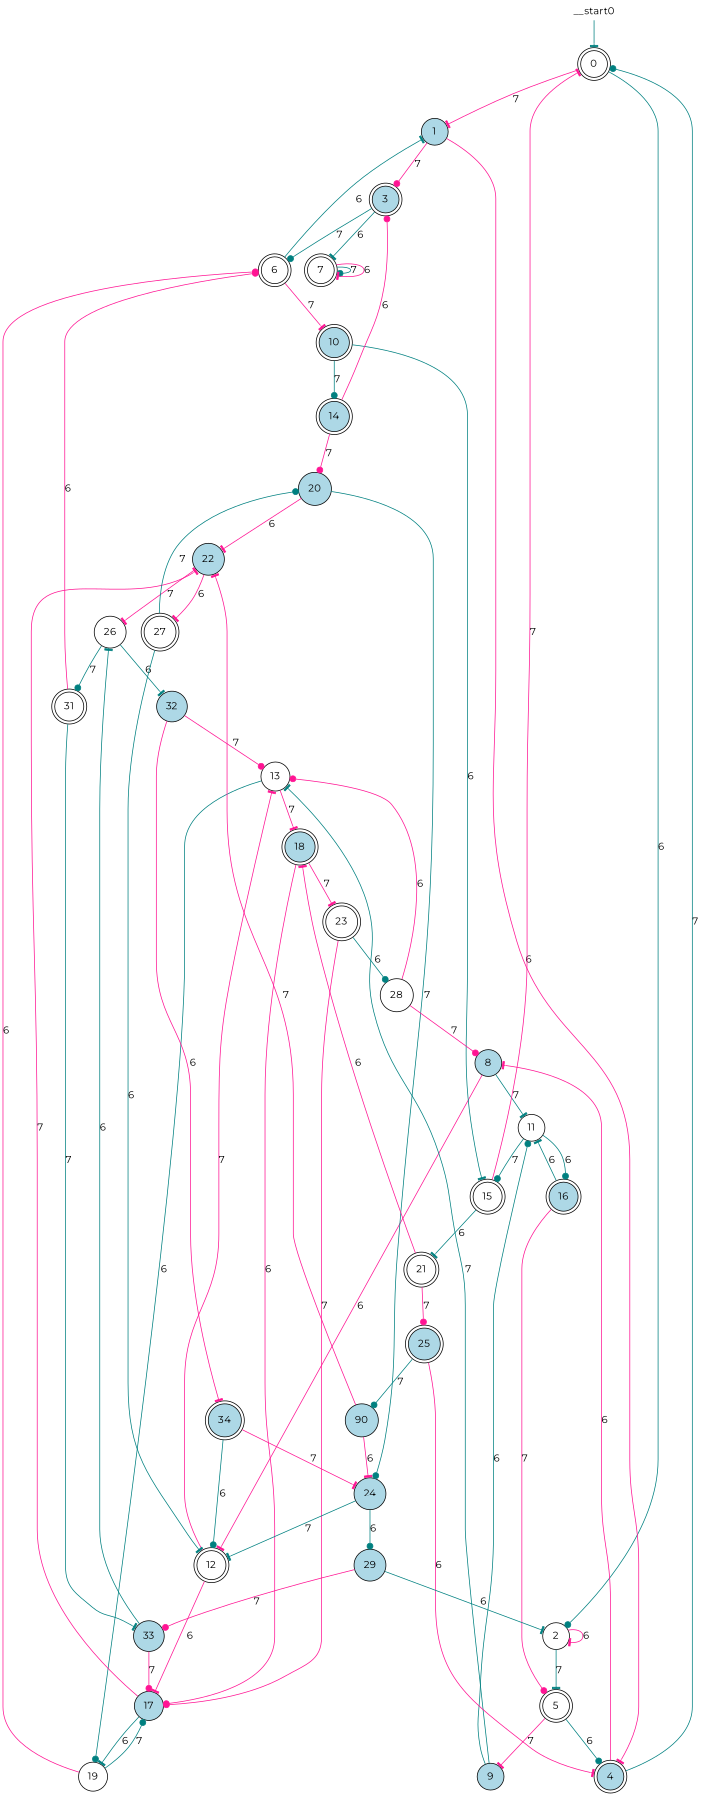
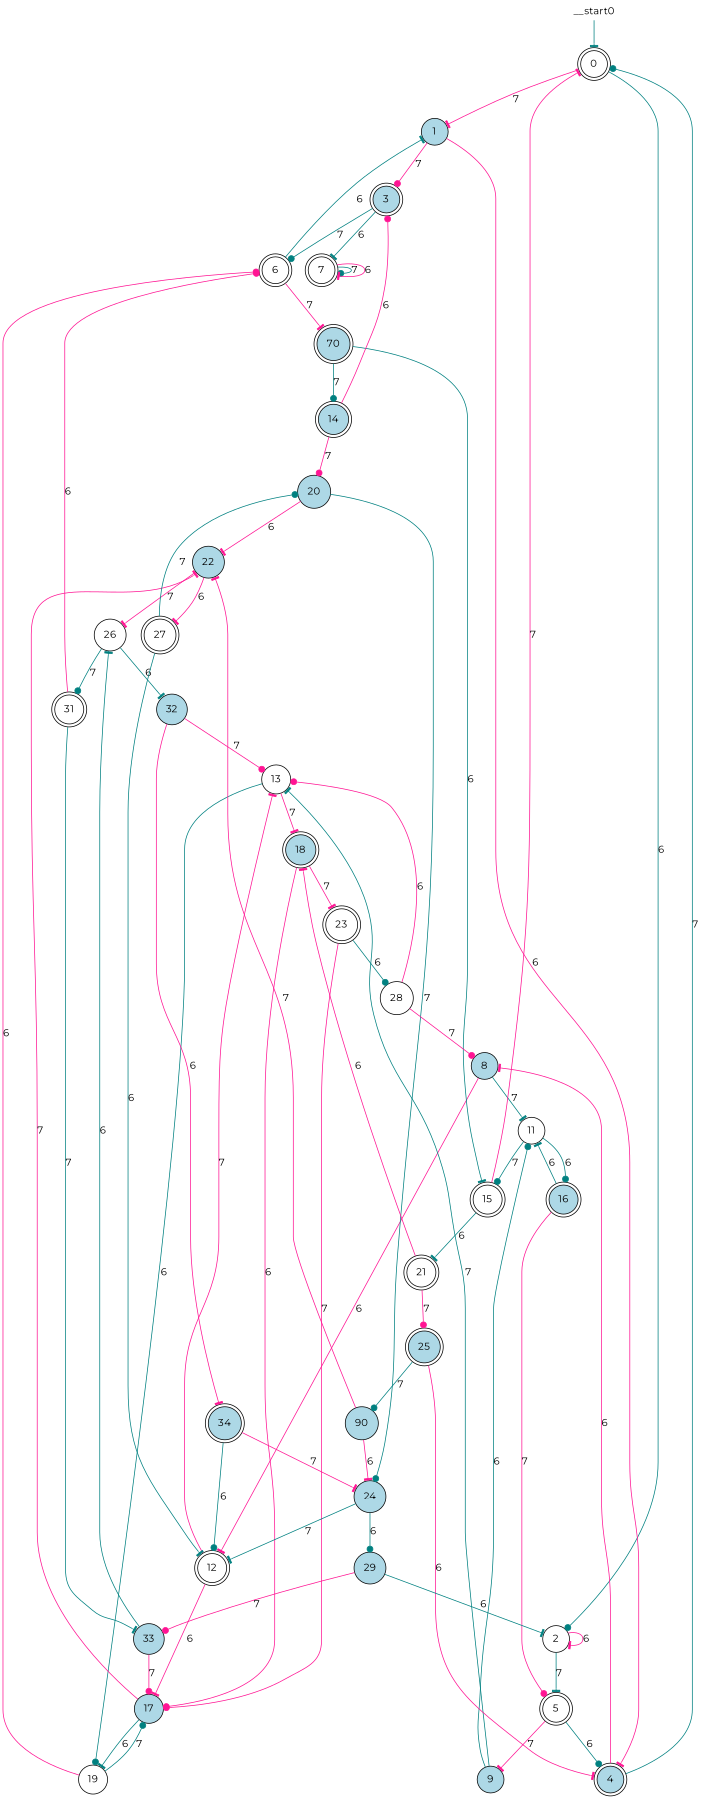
(334, 343) -> (334, 344)
